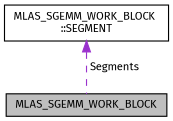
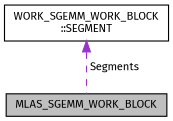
(87, 23) -> (87, 23)
